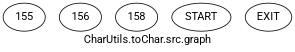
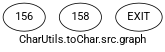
(24, 17) -> none
(201, 17) -> none
